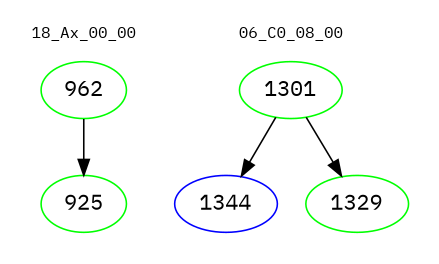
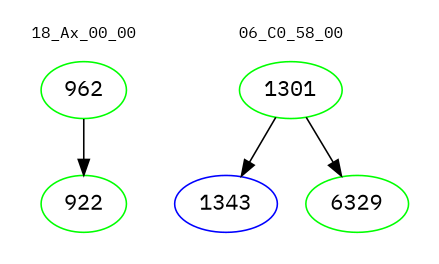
(292, 34) -> (292, 34)
(84, 204) -> (84, 204)
(226, 204) -> (226, 204)
(357, 204) -> (357, 204)
